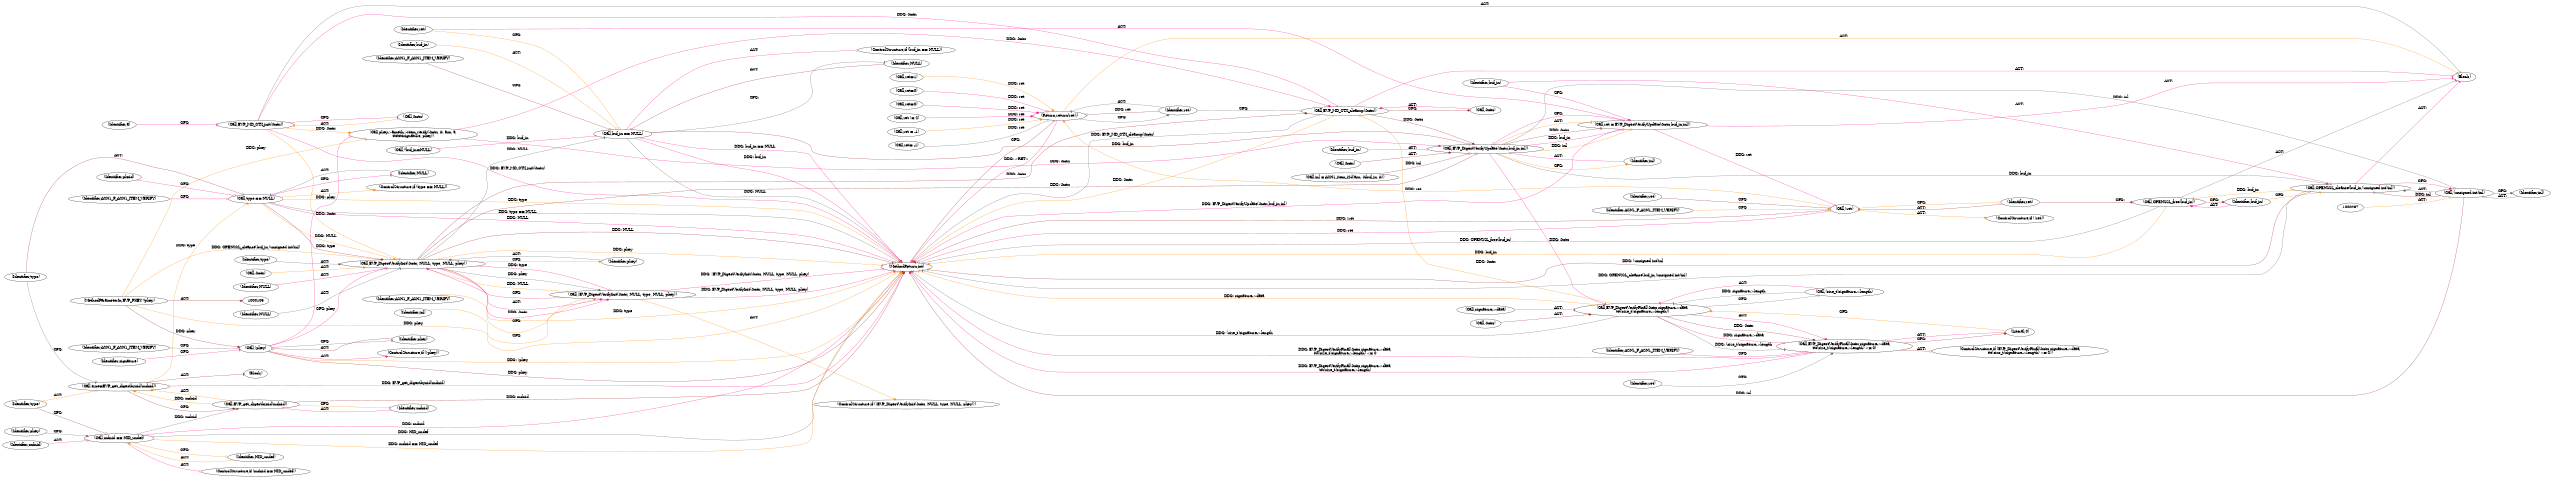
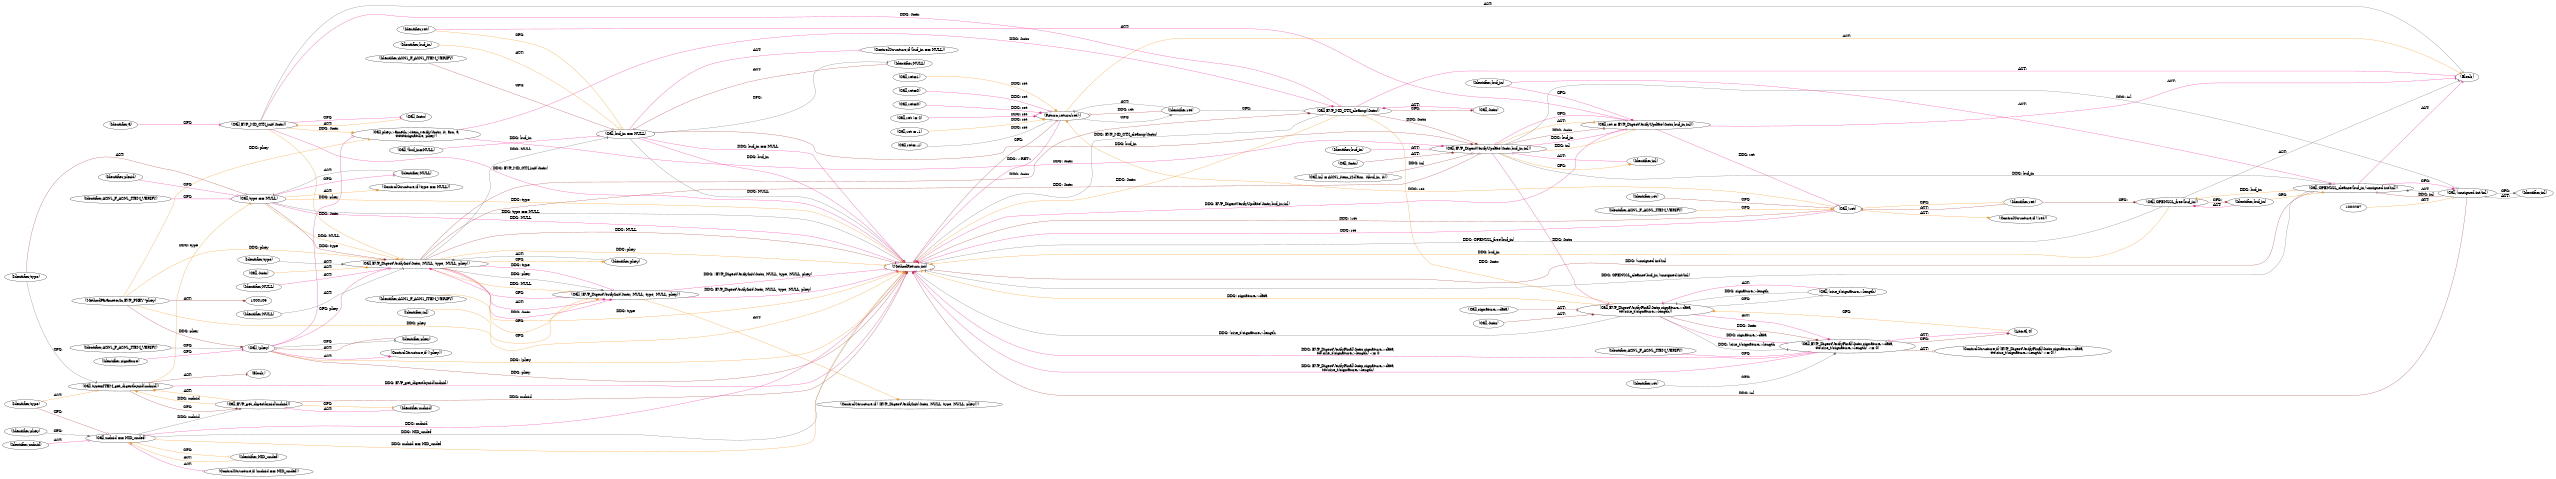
(1055, 146) -> (1057, 146)
(256, 248) -> (259, 248)
(119, 386) -> (121, 386)
